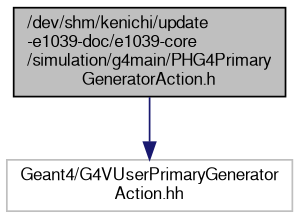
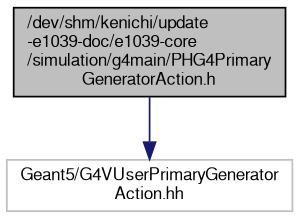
(150, 186) -> (150, 186)
